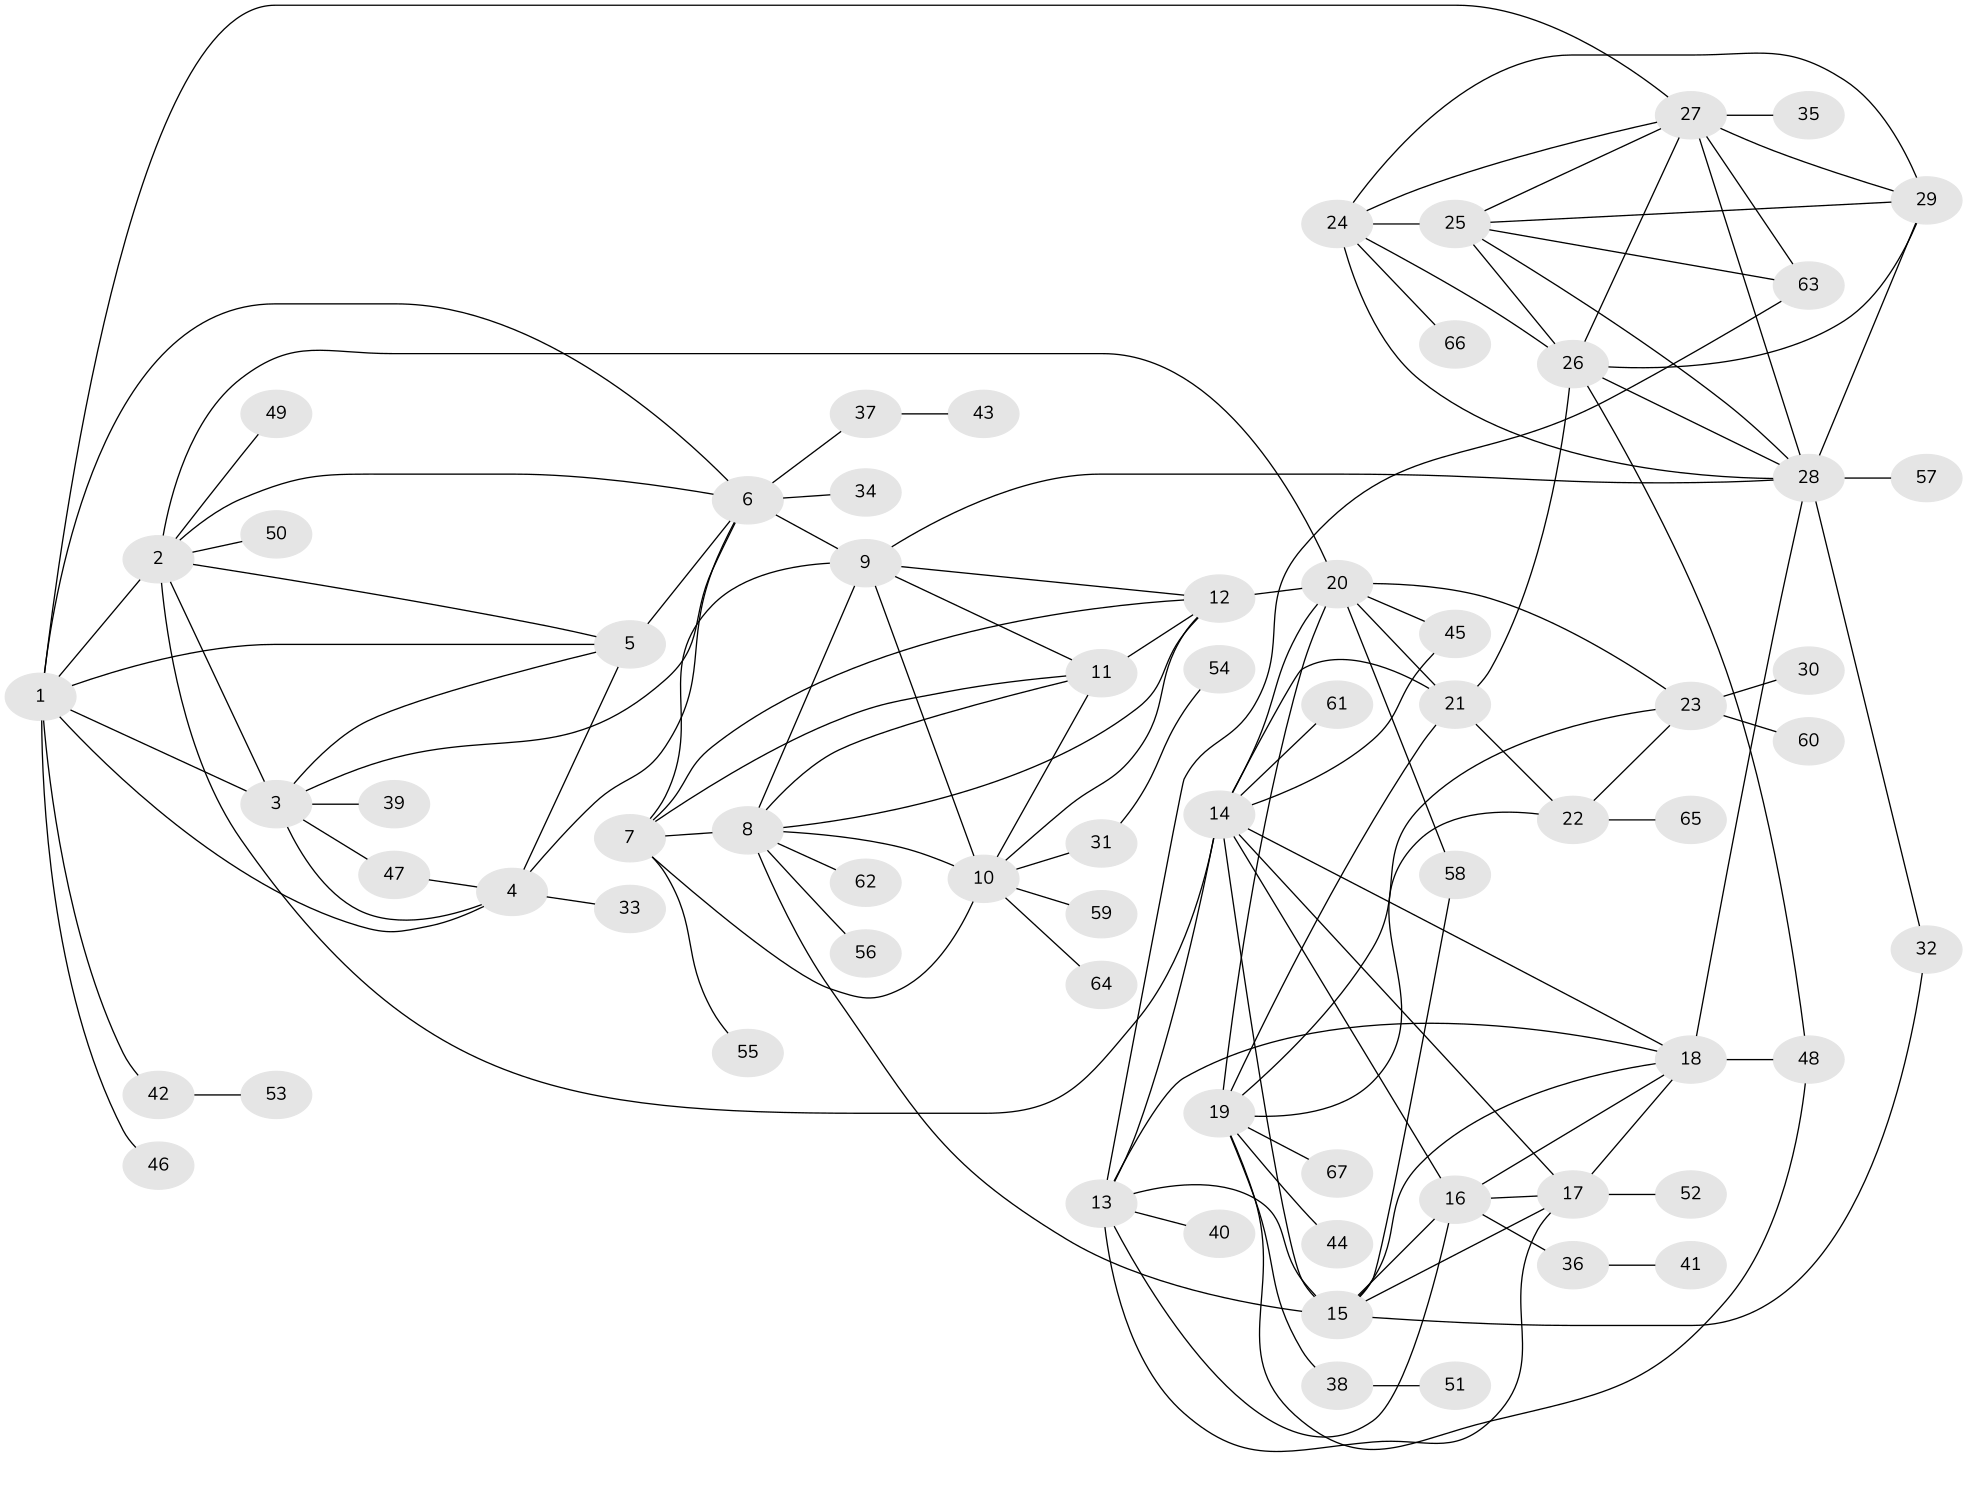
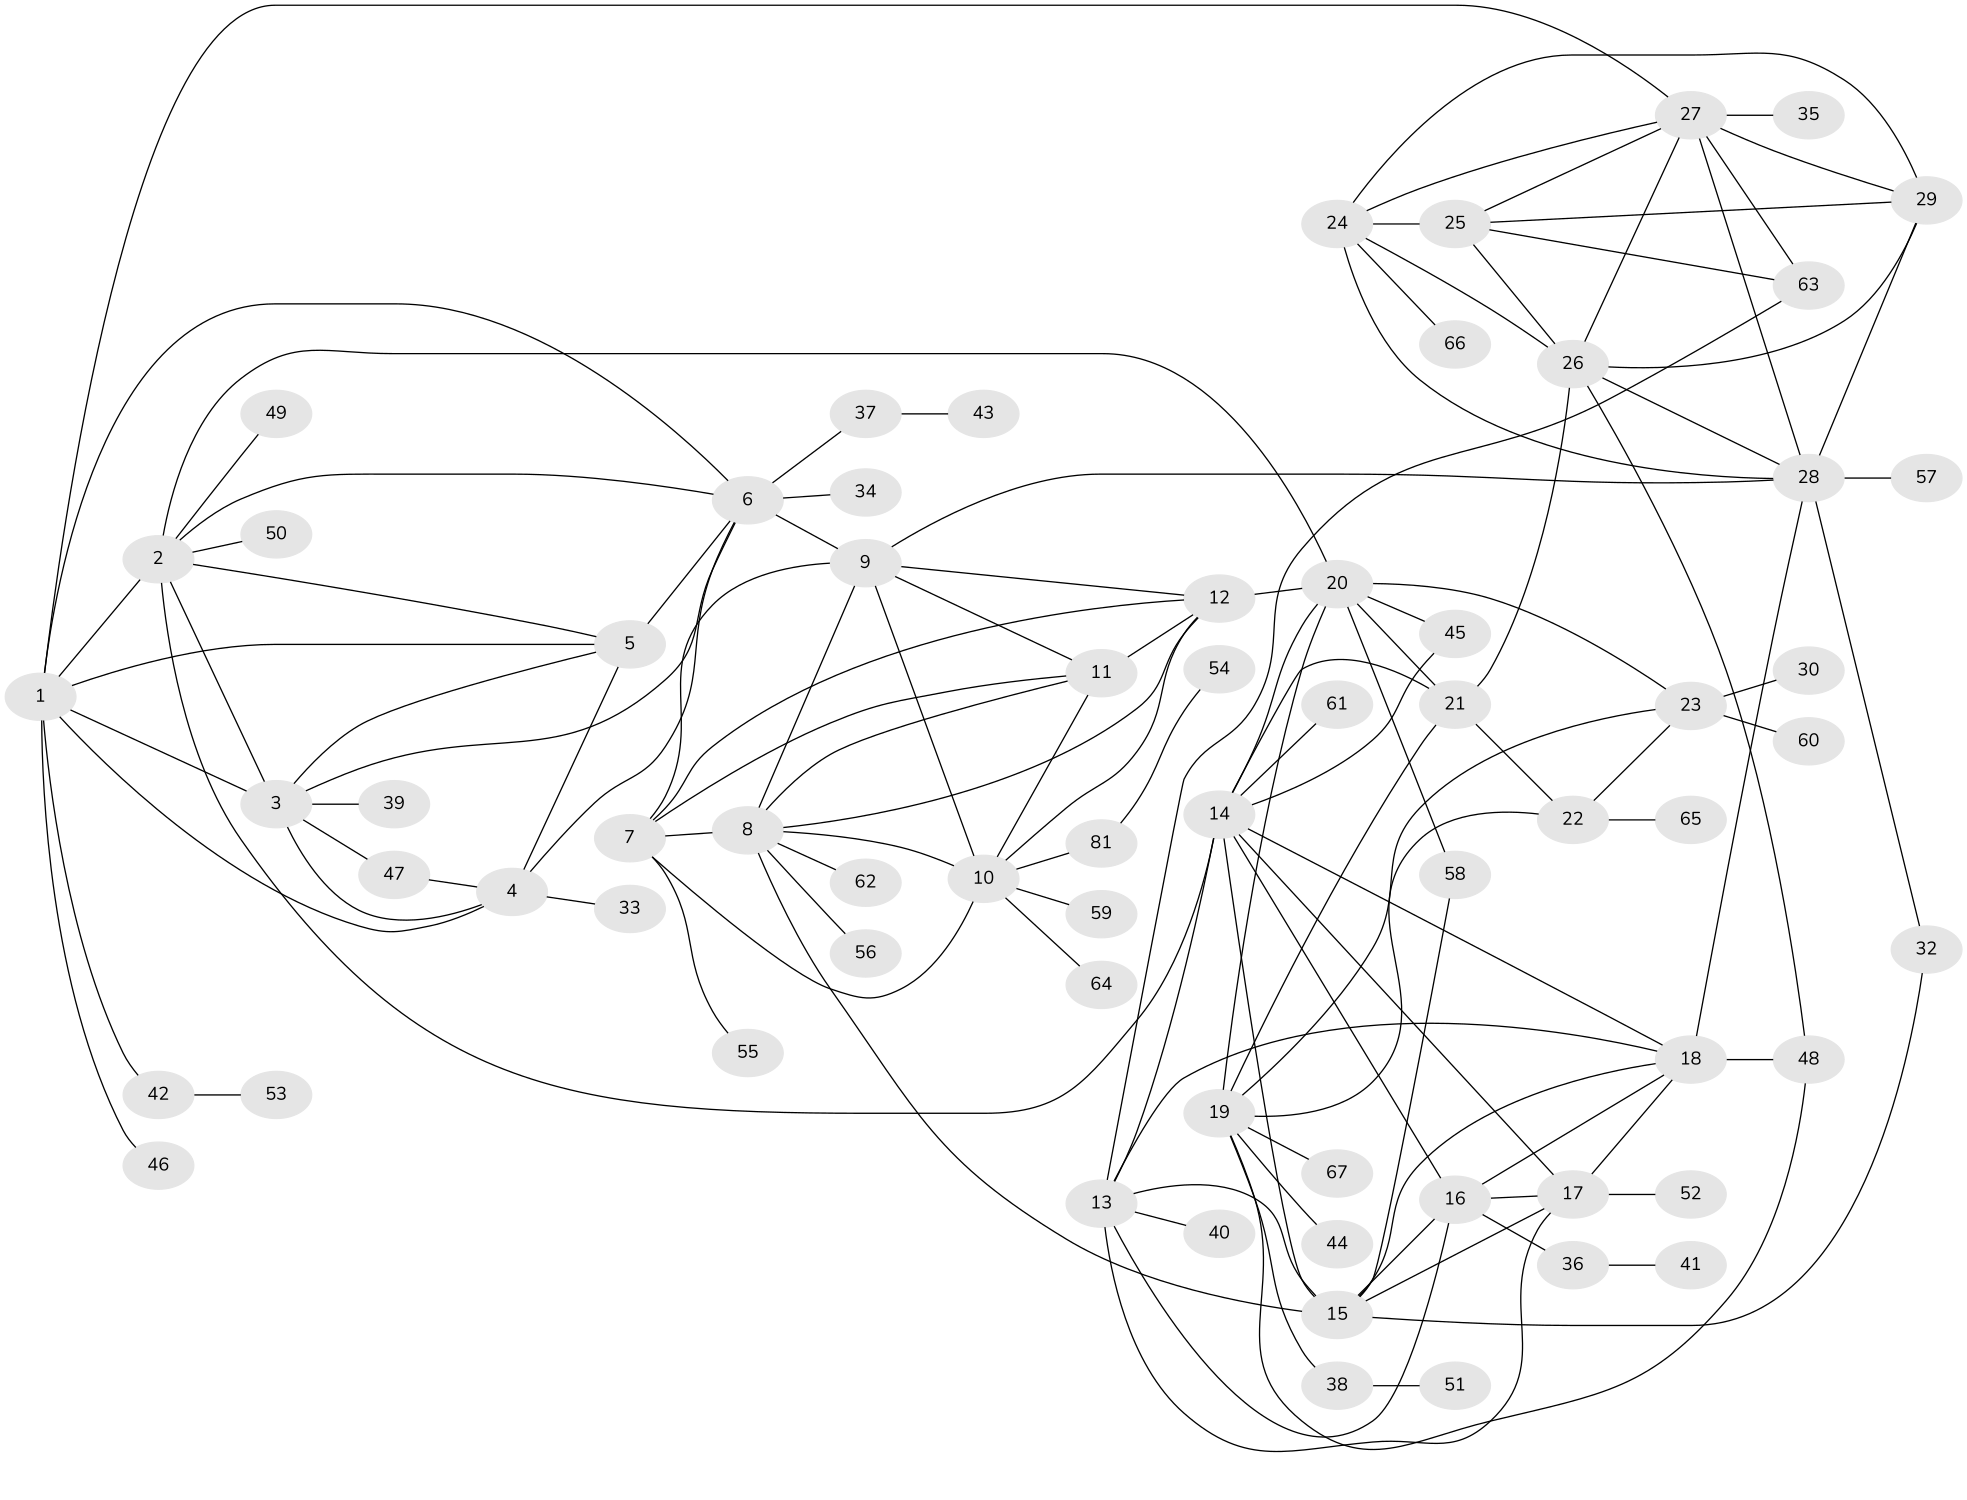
(1641, 341) -> none
(1101, 843) -> (1101, 843)
